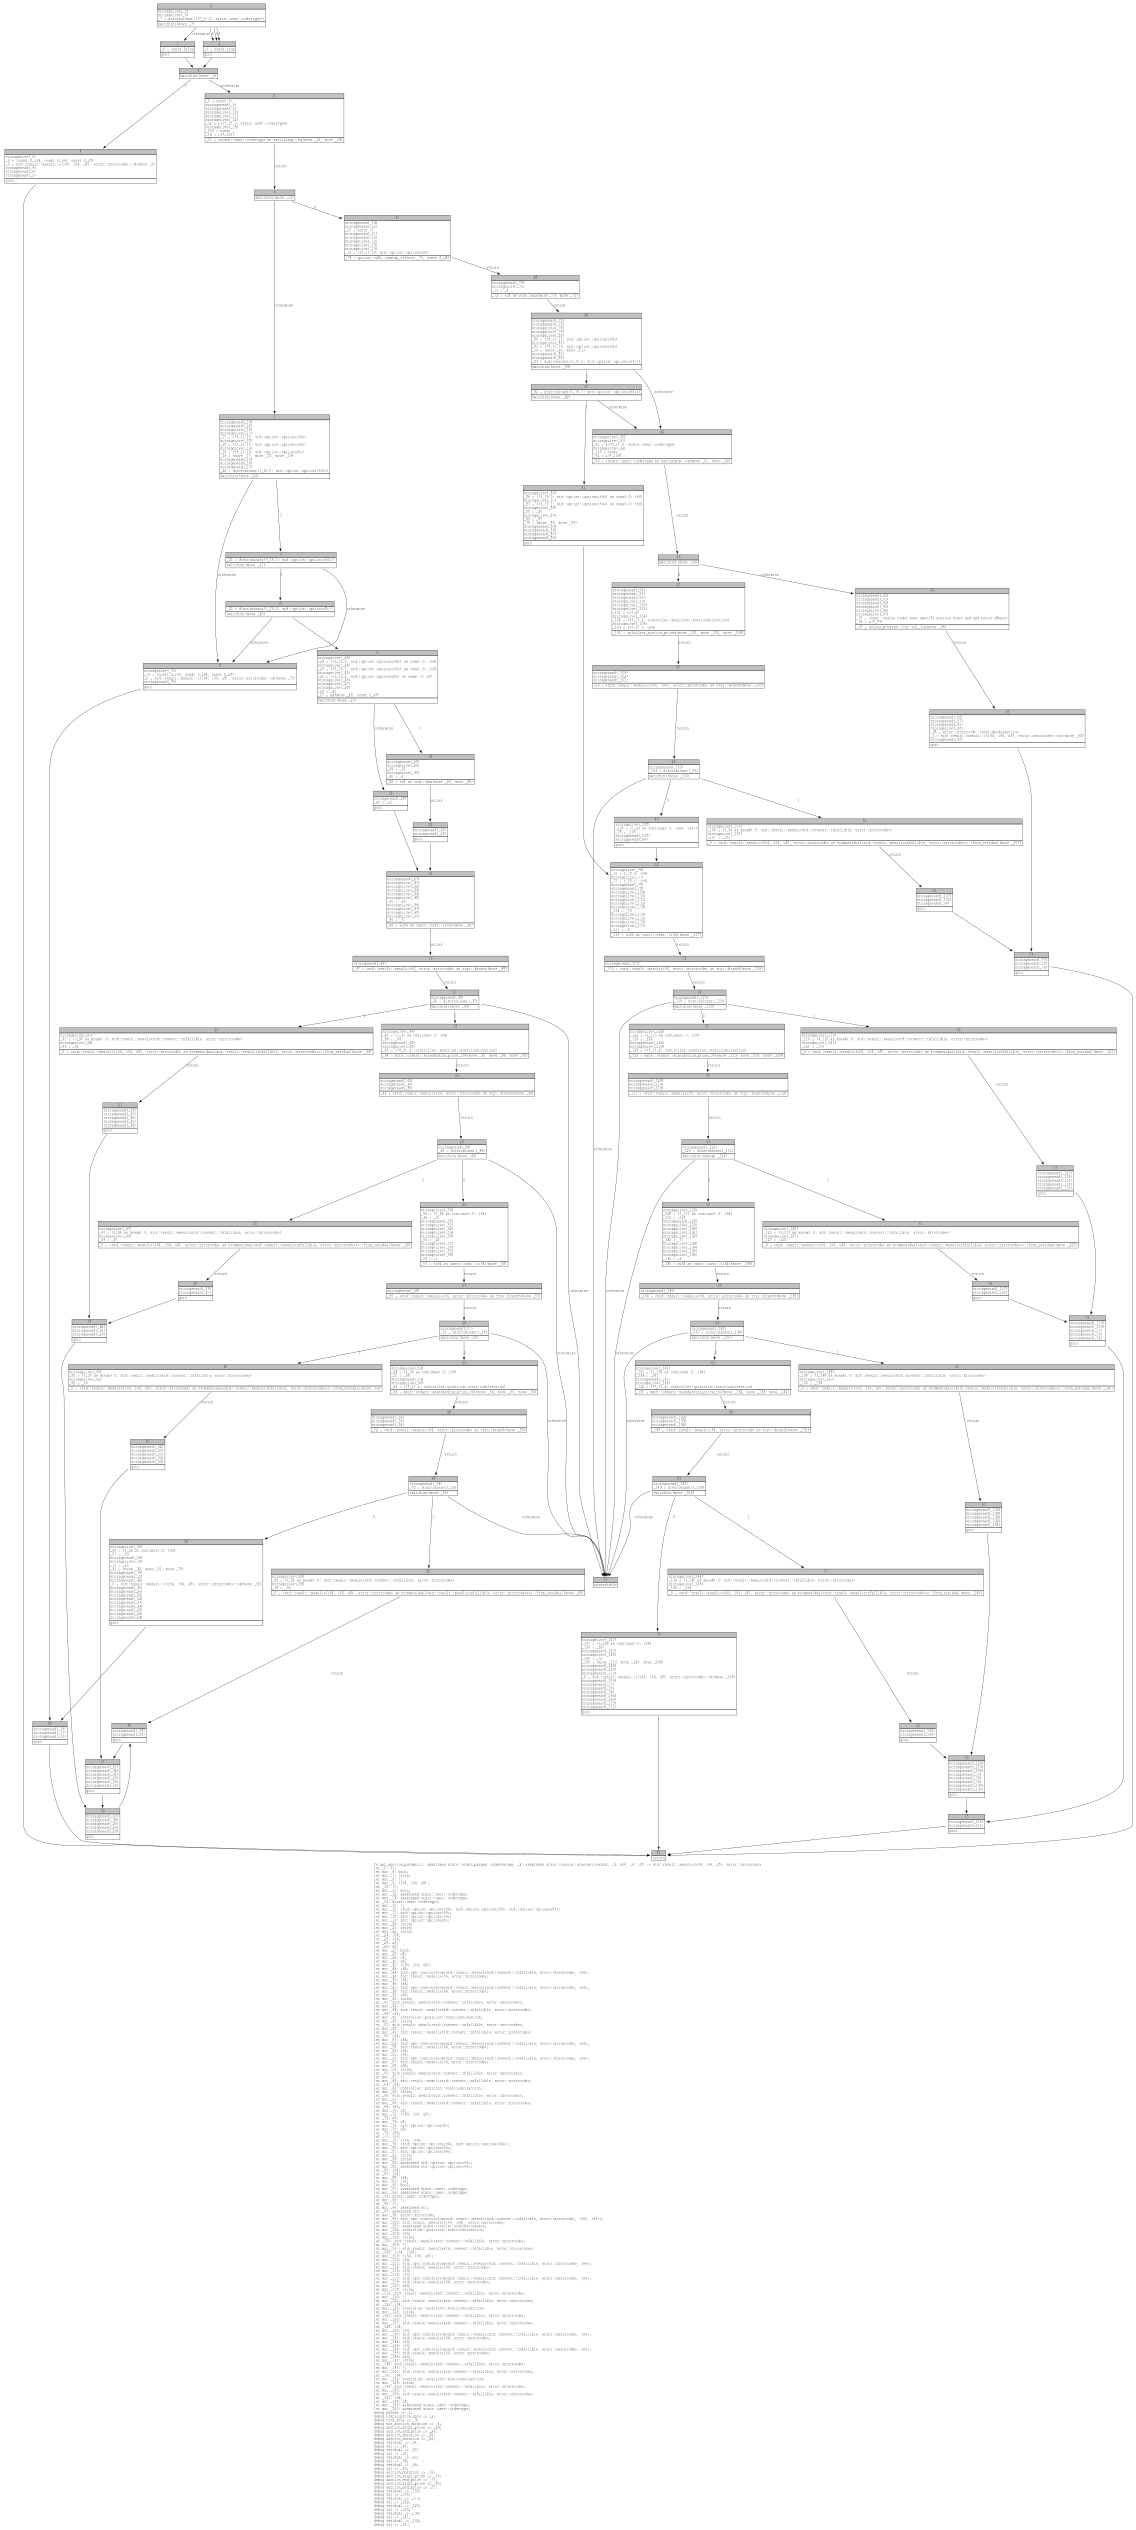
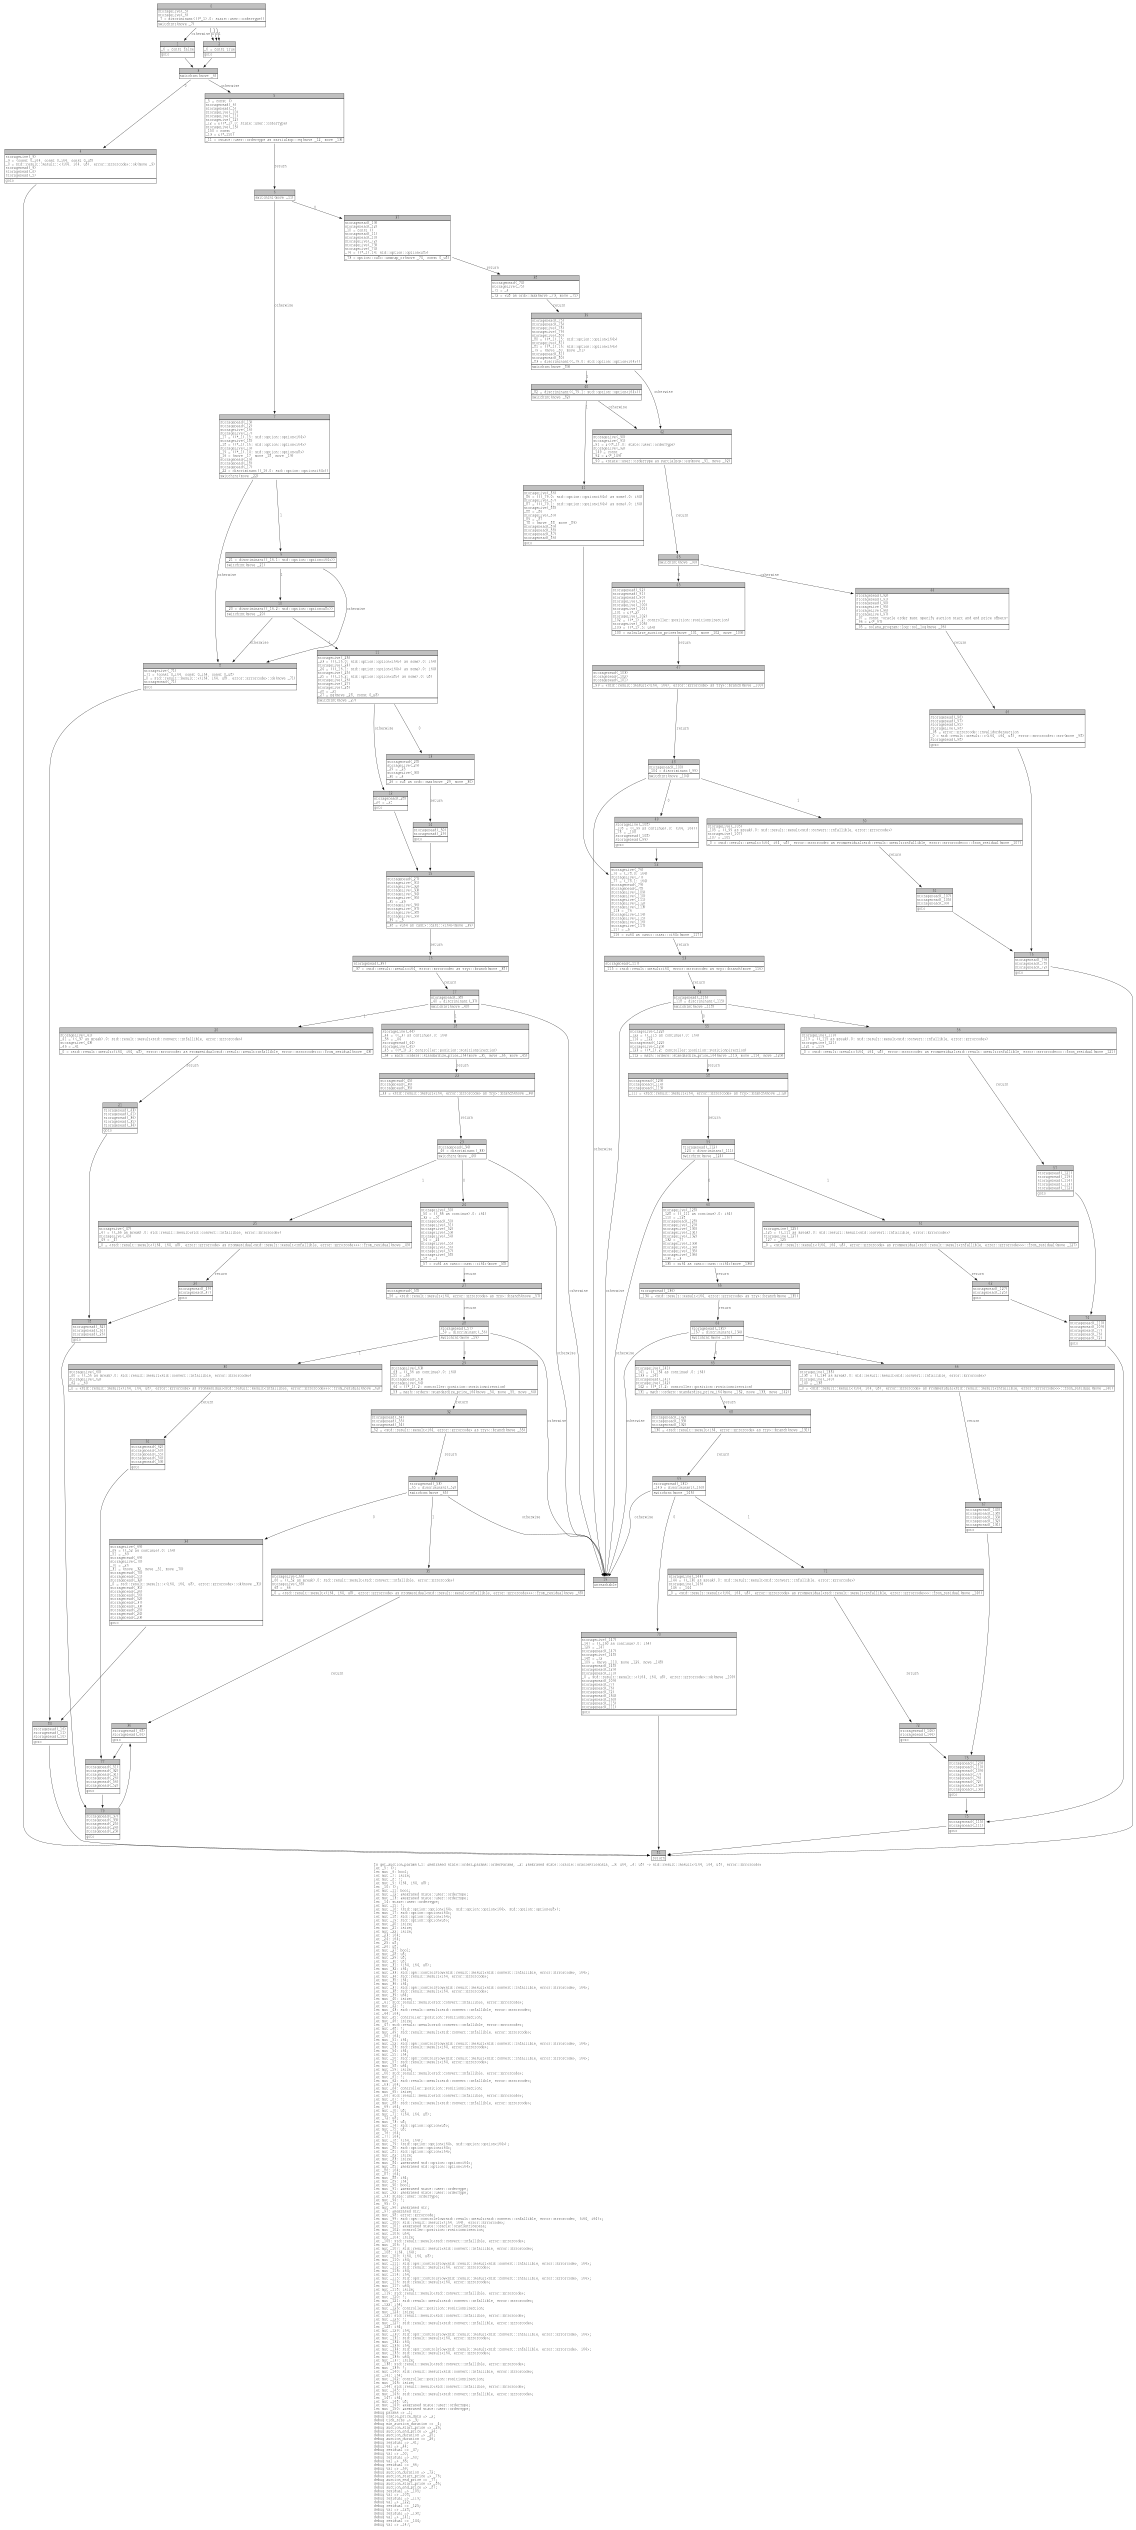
(705, 1156) -> (703, 1156)
